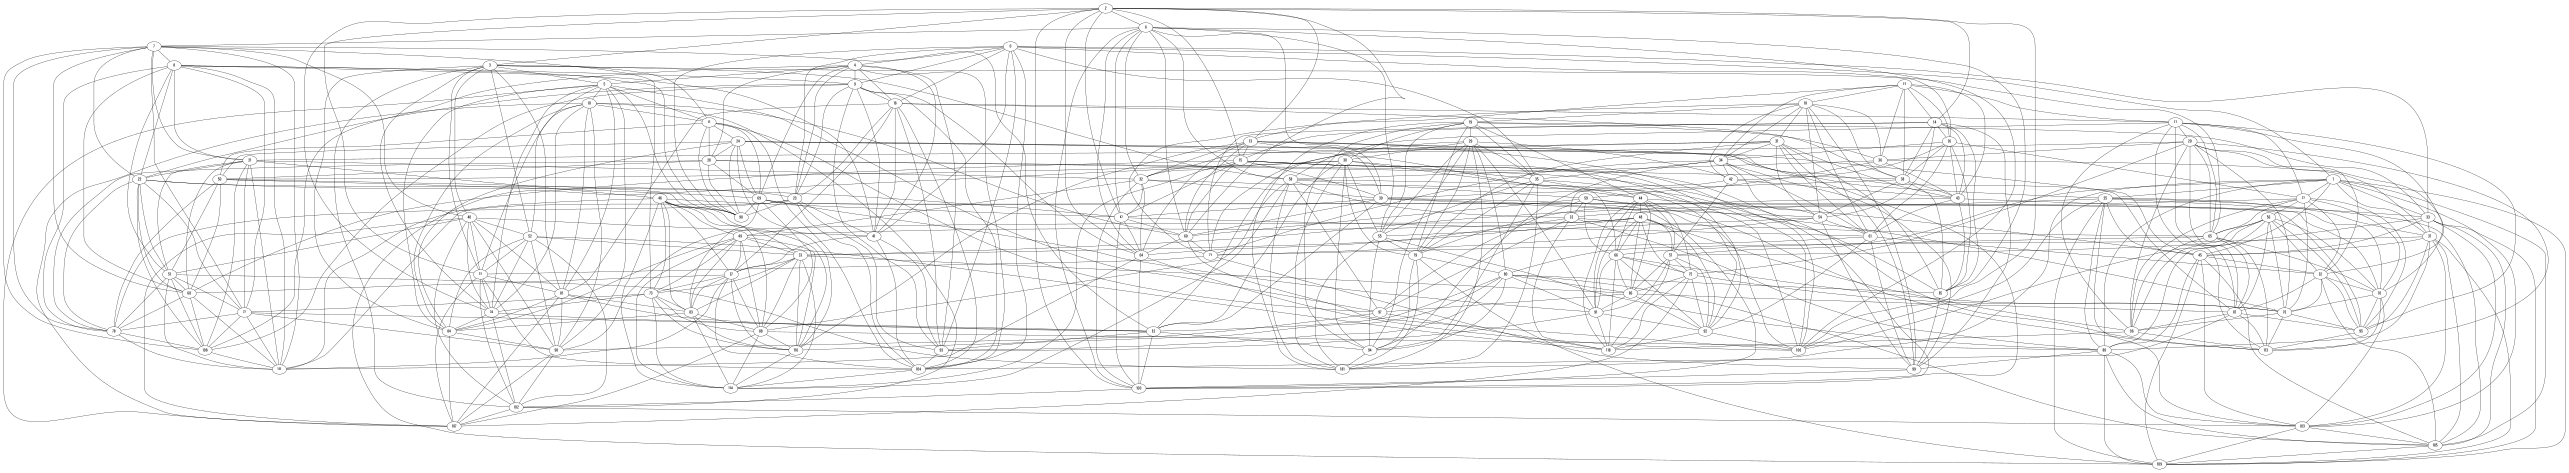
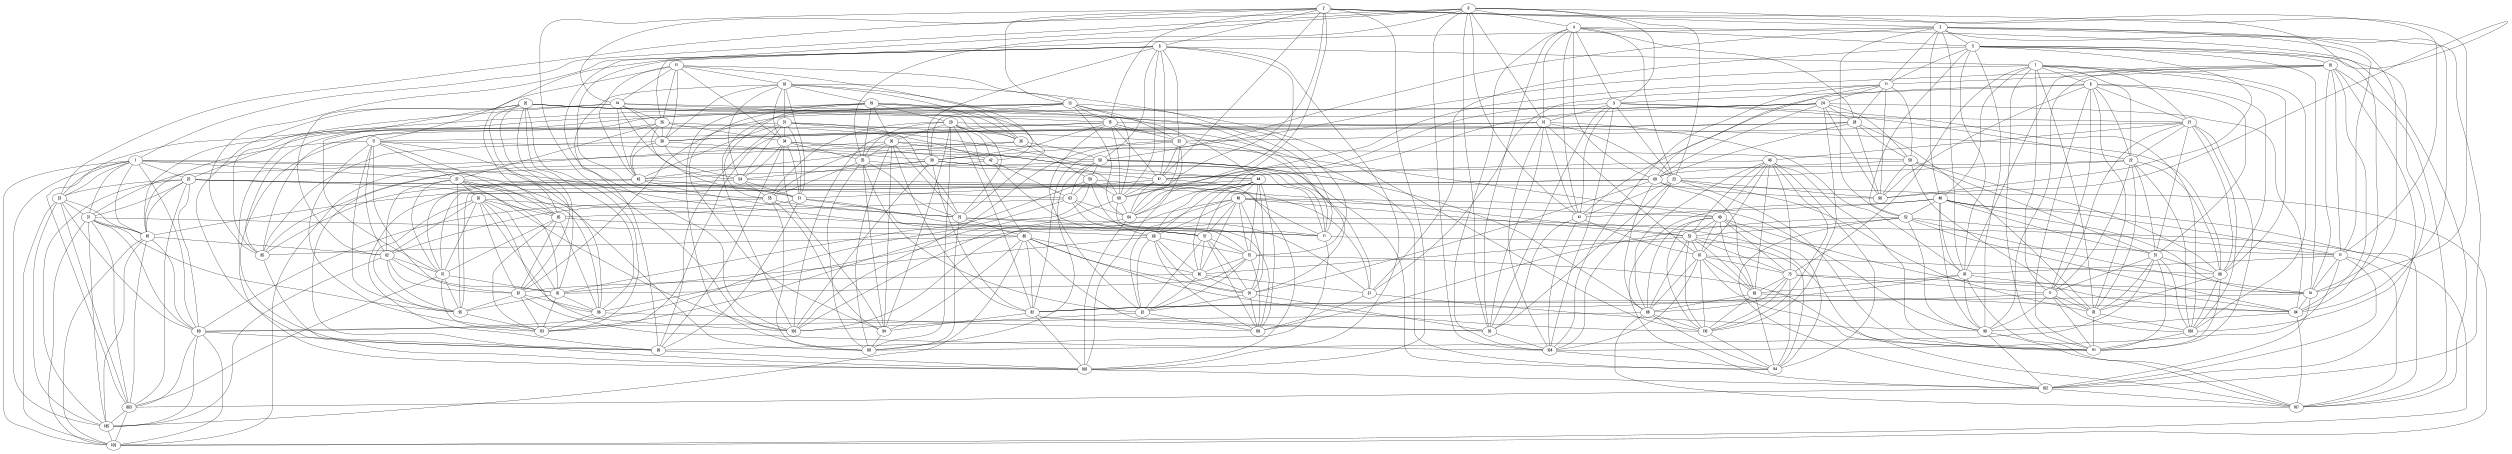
(2183, 132) -> (236, 156)
(1793, 292) -> (970, 228)
(1408, 314) -> (1054, 223)
(2302, 426) -> (129, 407)
